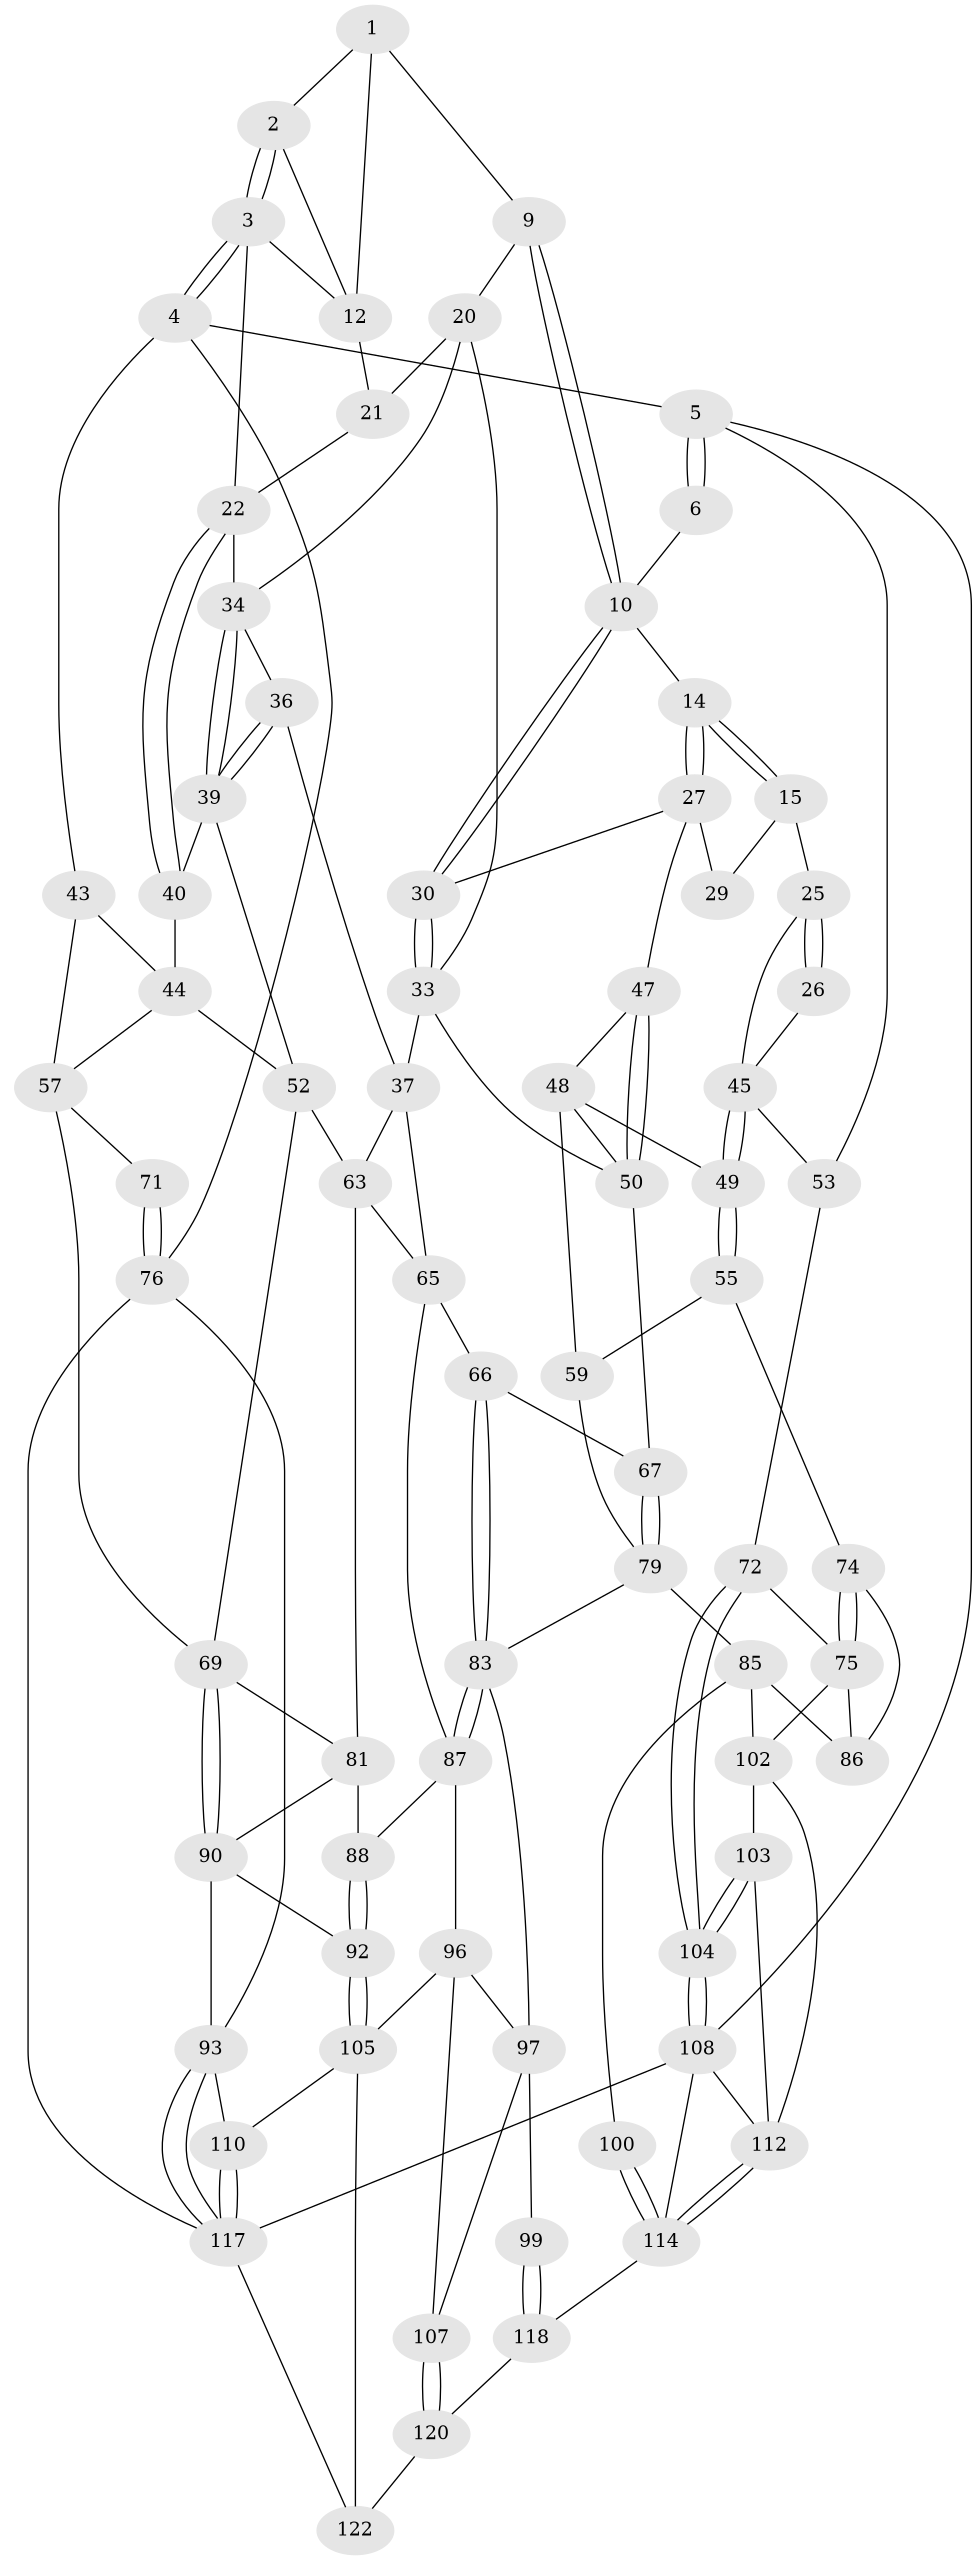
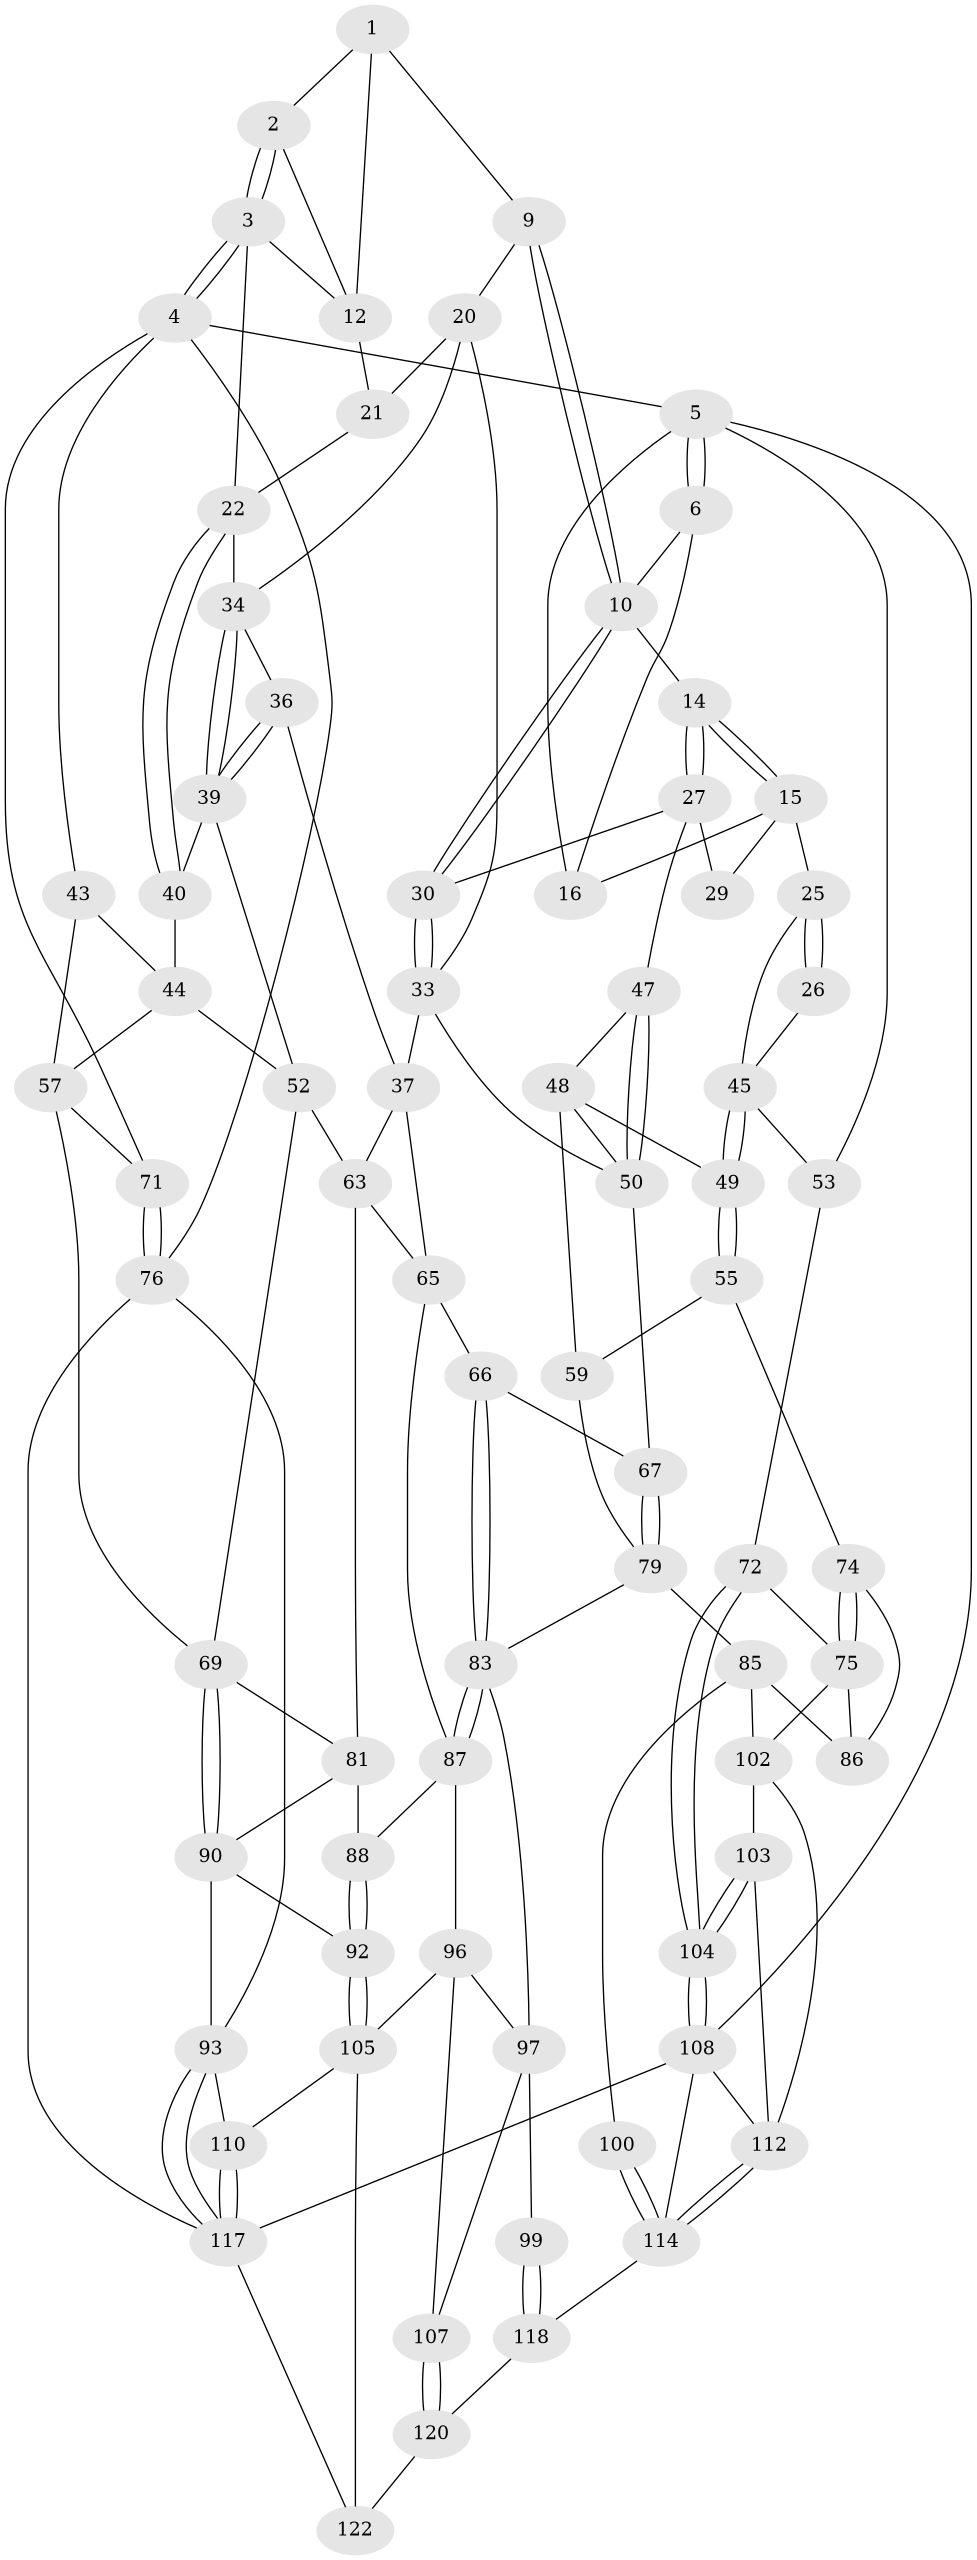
none -> (5, 732)
none -> (571, 895)
